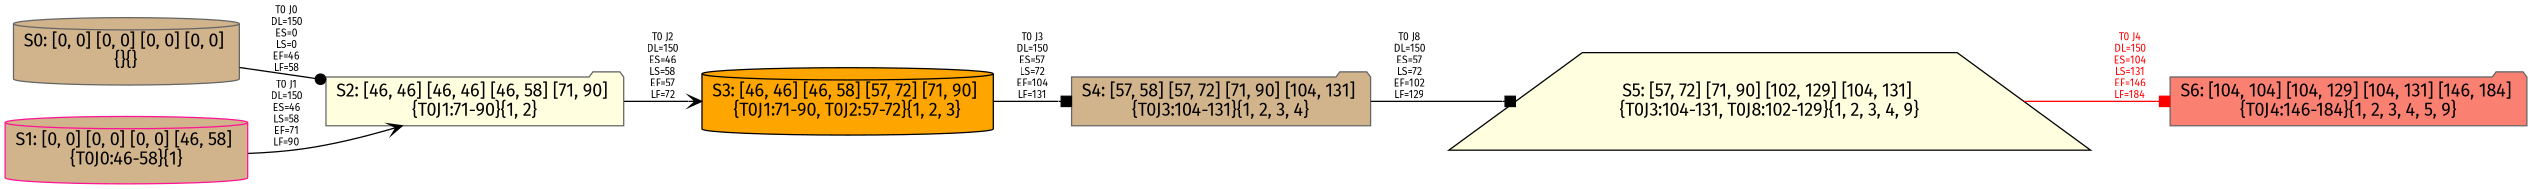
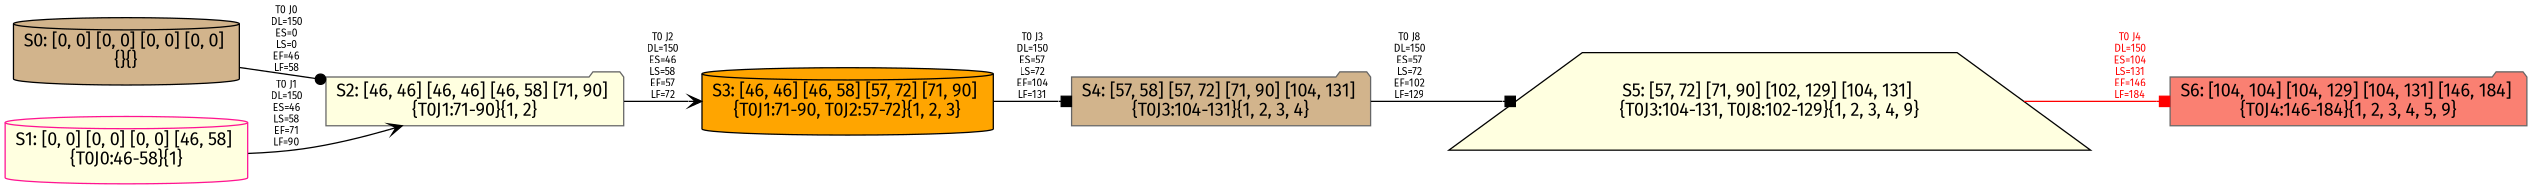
(126, 51) -> (126, 51)
(126, 150) -> (126, 150)
